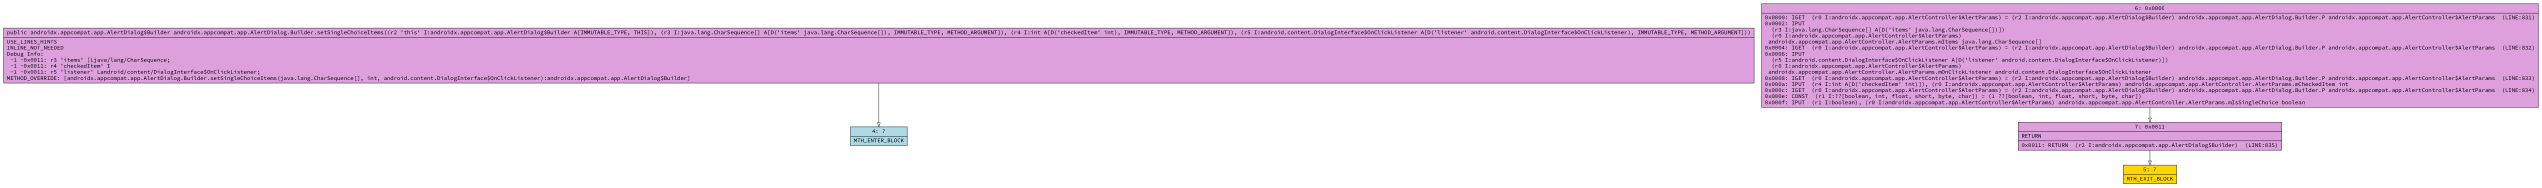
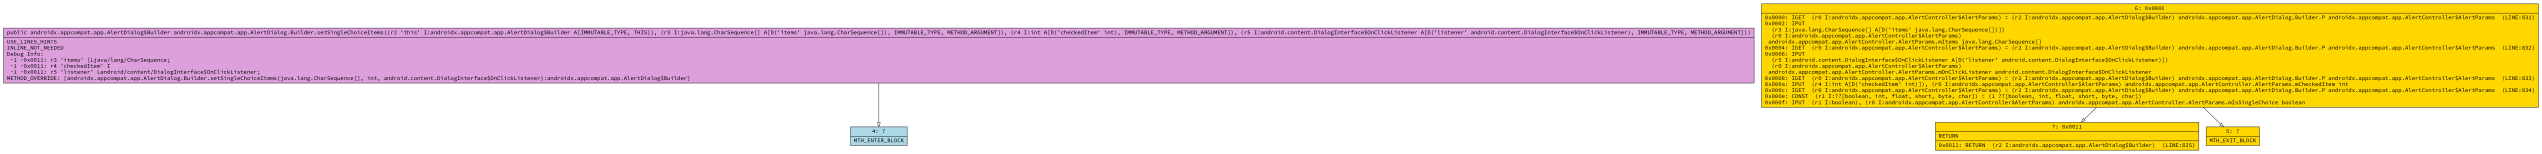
(2150, 56) -> (2150, 56)
(2150, 136) -> (2067, 136)
(2150, 156) -> (2212, 116)
